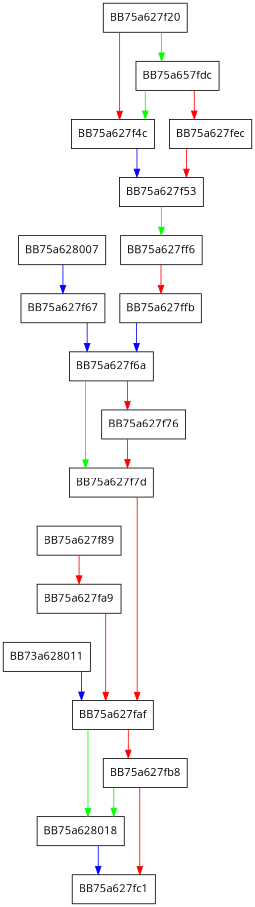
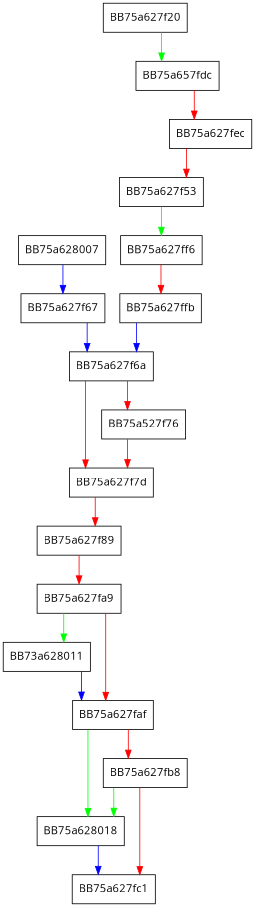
(113, 134) -> none
(86, 420) -> (86, 420)
(144, 424) -> (144, 424)
(137, 595) -> (95, 507)
none -> (64, 624)
